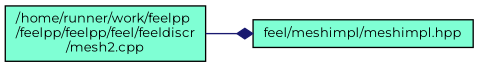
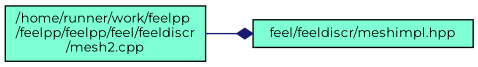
(363, 34) -> (363, 34)
